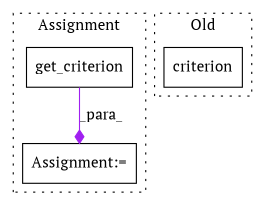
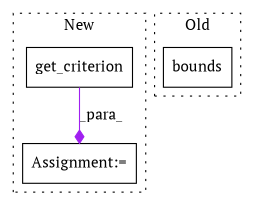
(80, 26) -> (80, 26)
(203, 67) -> (198, 67)
